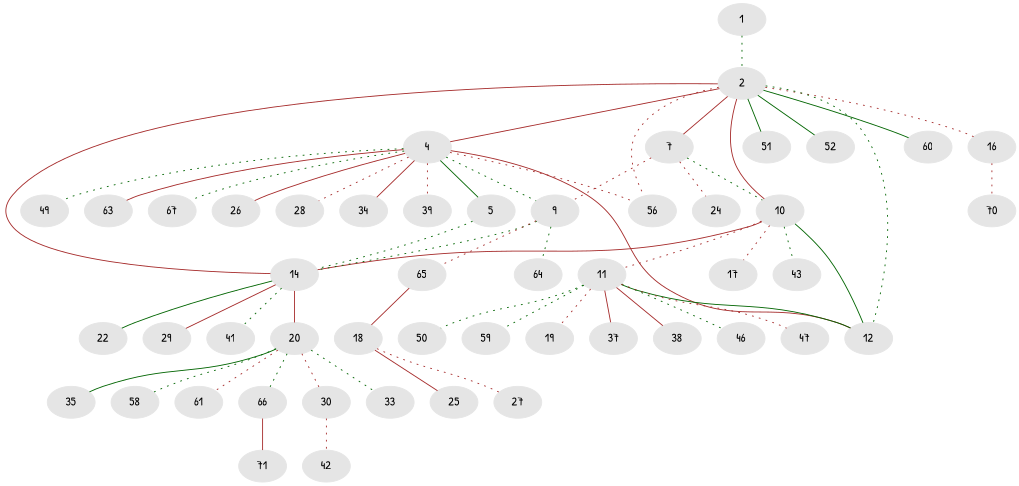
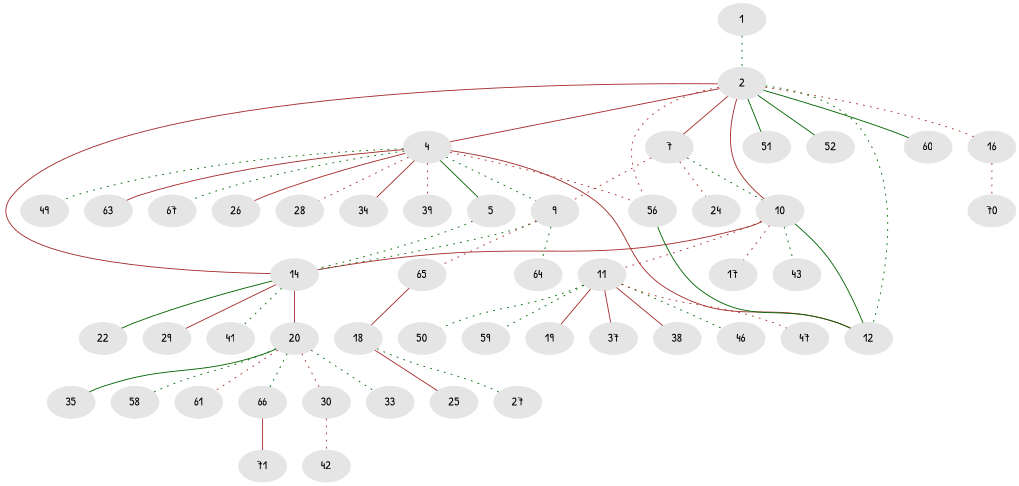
(736, 306) -> (725, 304)
(576, 307) -> (576, 307)
(438, 370) -> (438, 370)
